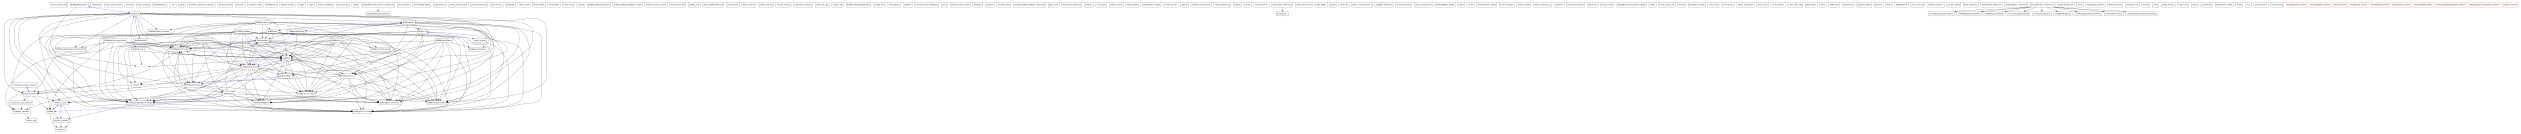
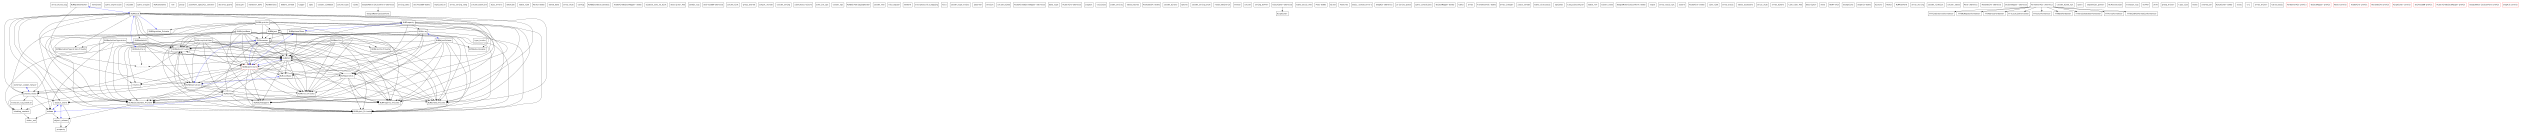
(148, 22) -> (148, 22)
(451, 35) -> (433, 36)
(51, 121) -> (41, 116)
